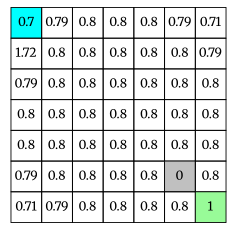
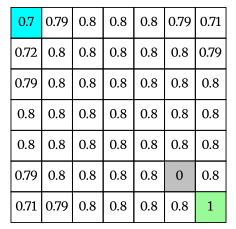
(26, 53) -> (26, 53)
